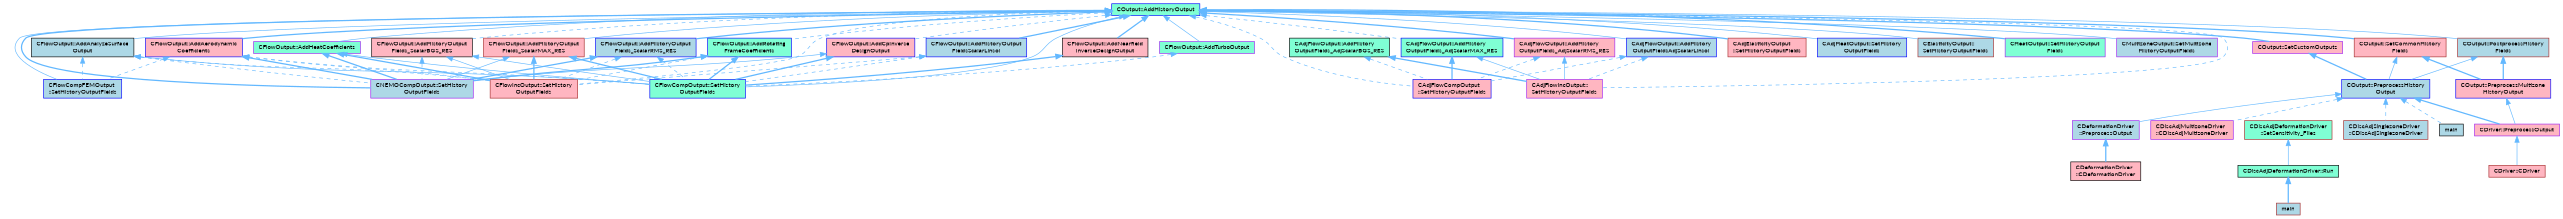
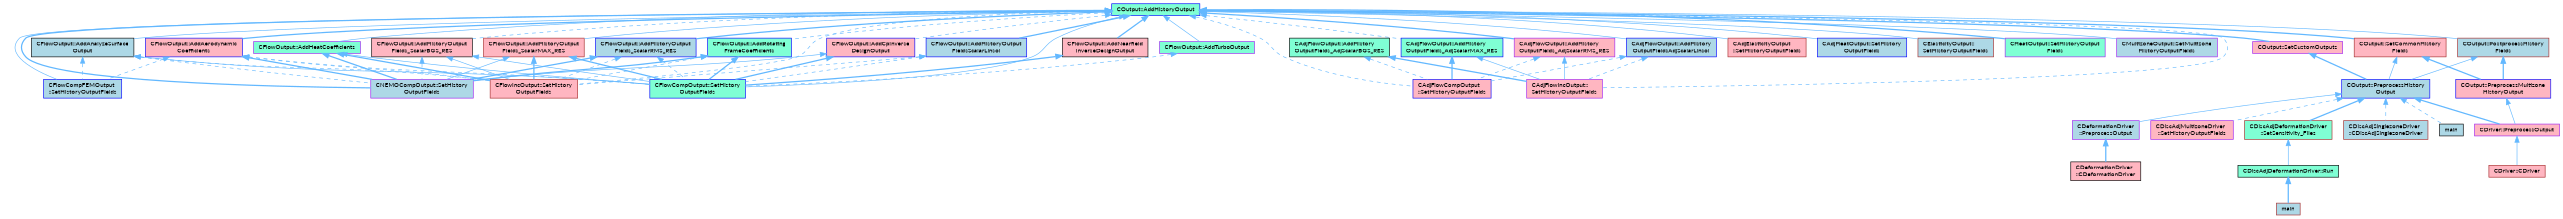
(1572, 24) -> (1572, 24)
none -> (2334, 111)
(2192, 130) -> (2192, 130)
